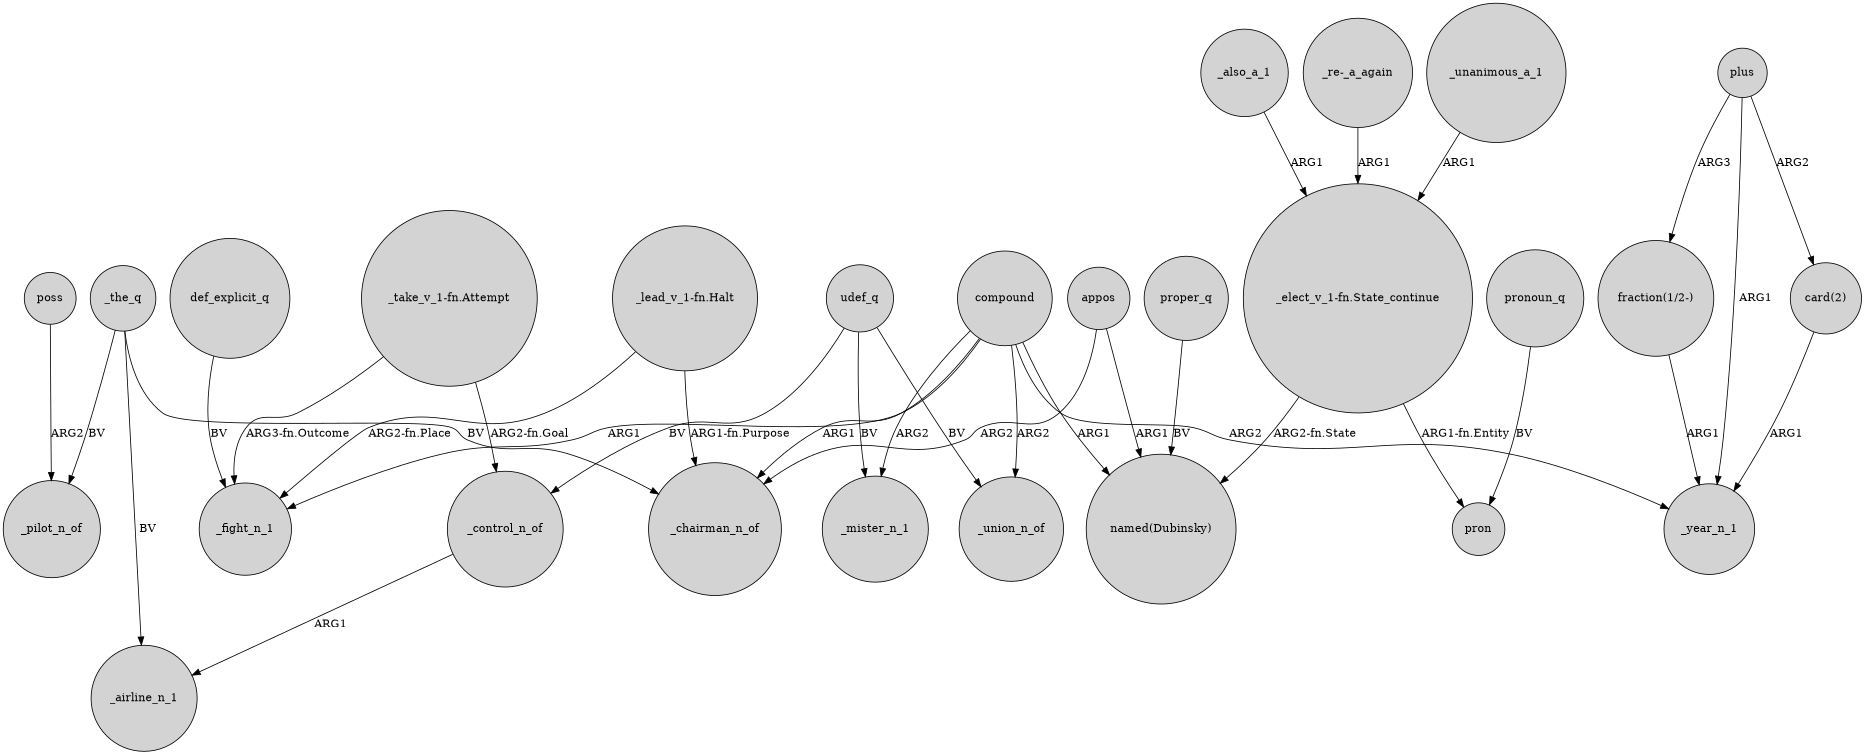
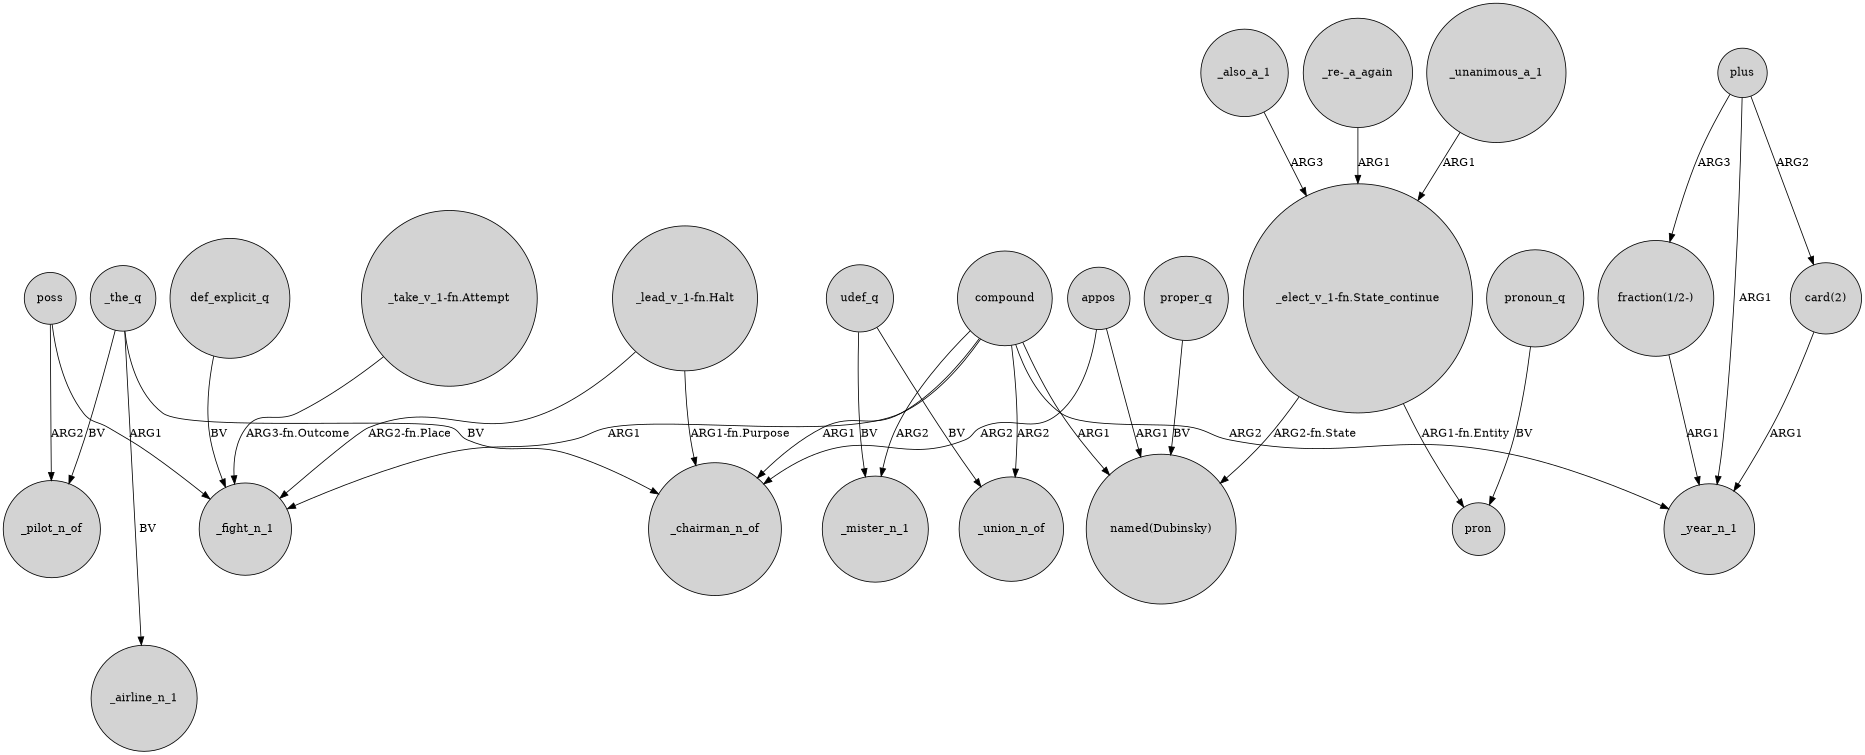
(1307, 163) -> (1307, 163)
none -> (105, 426)
(505, 529) -> none
